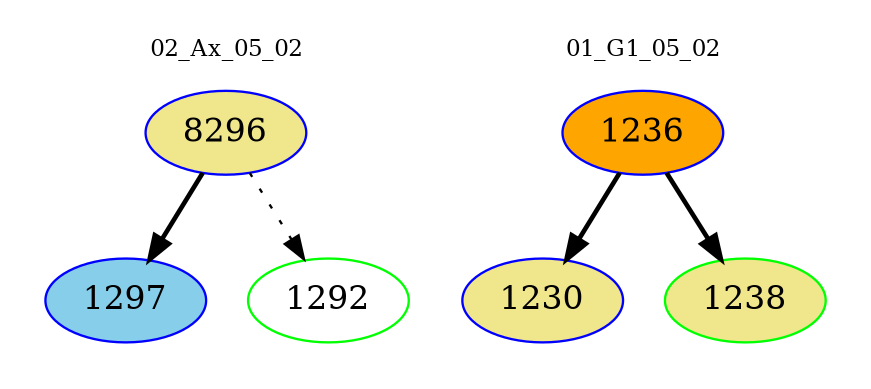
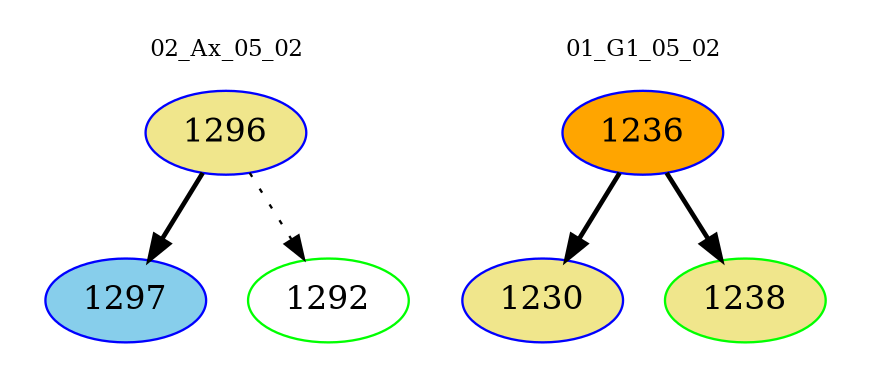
(226, 133) -> (226, 133)
